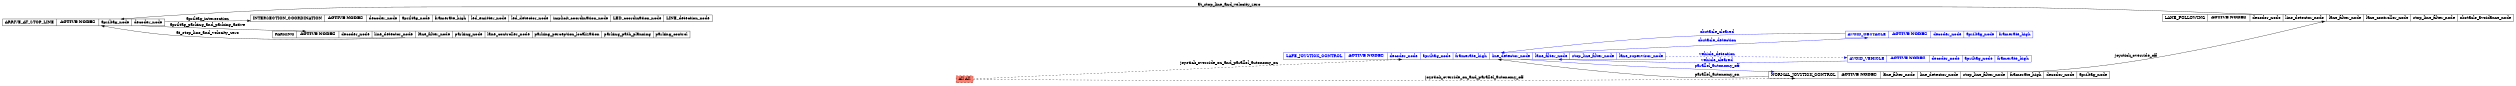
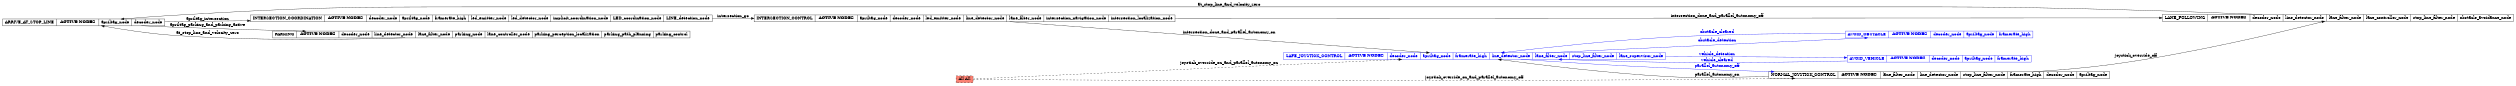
none -> (965, 18)
(1755, 57) -> (1755, 57)
